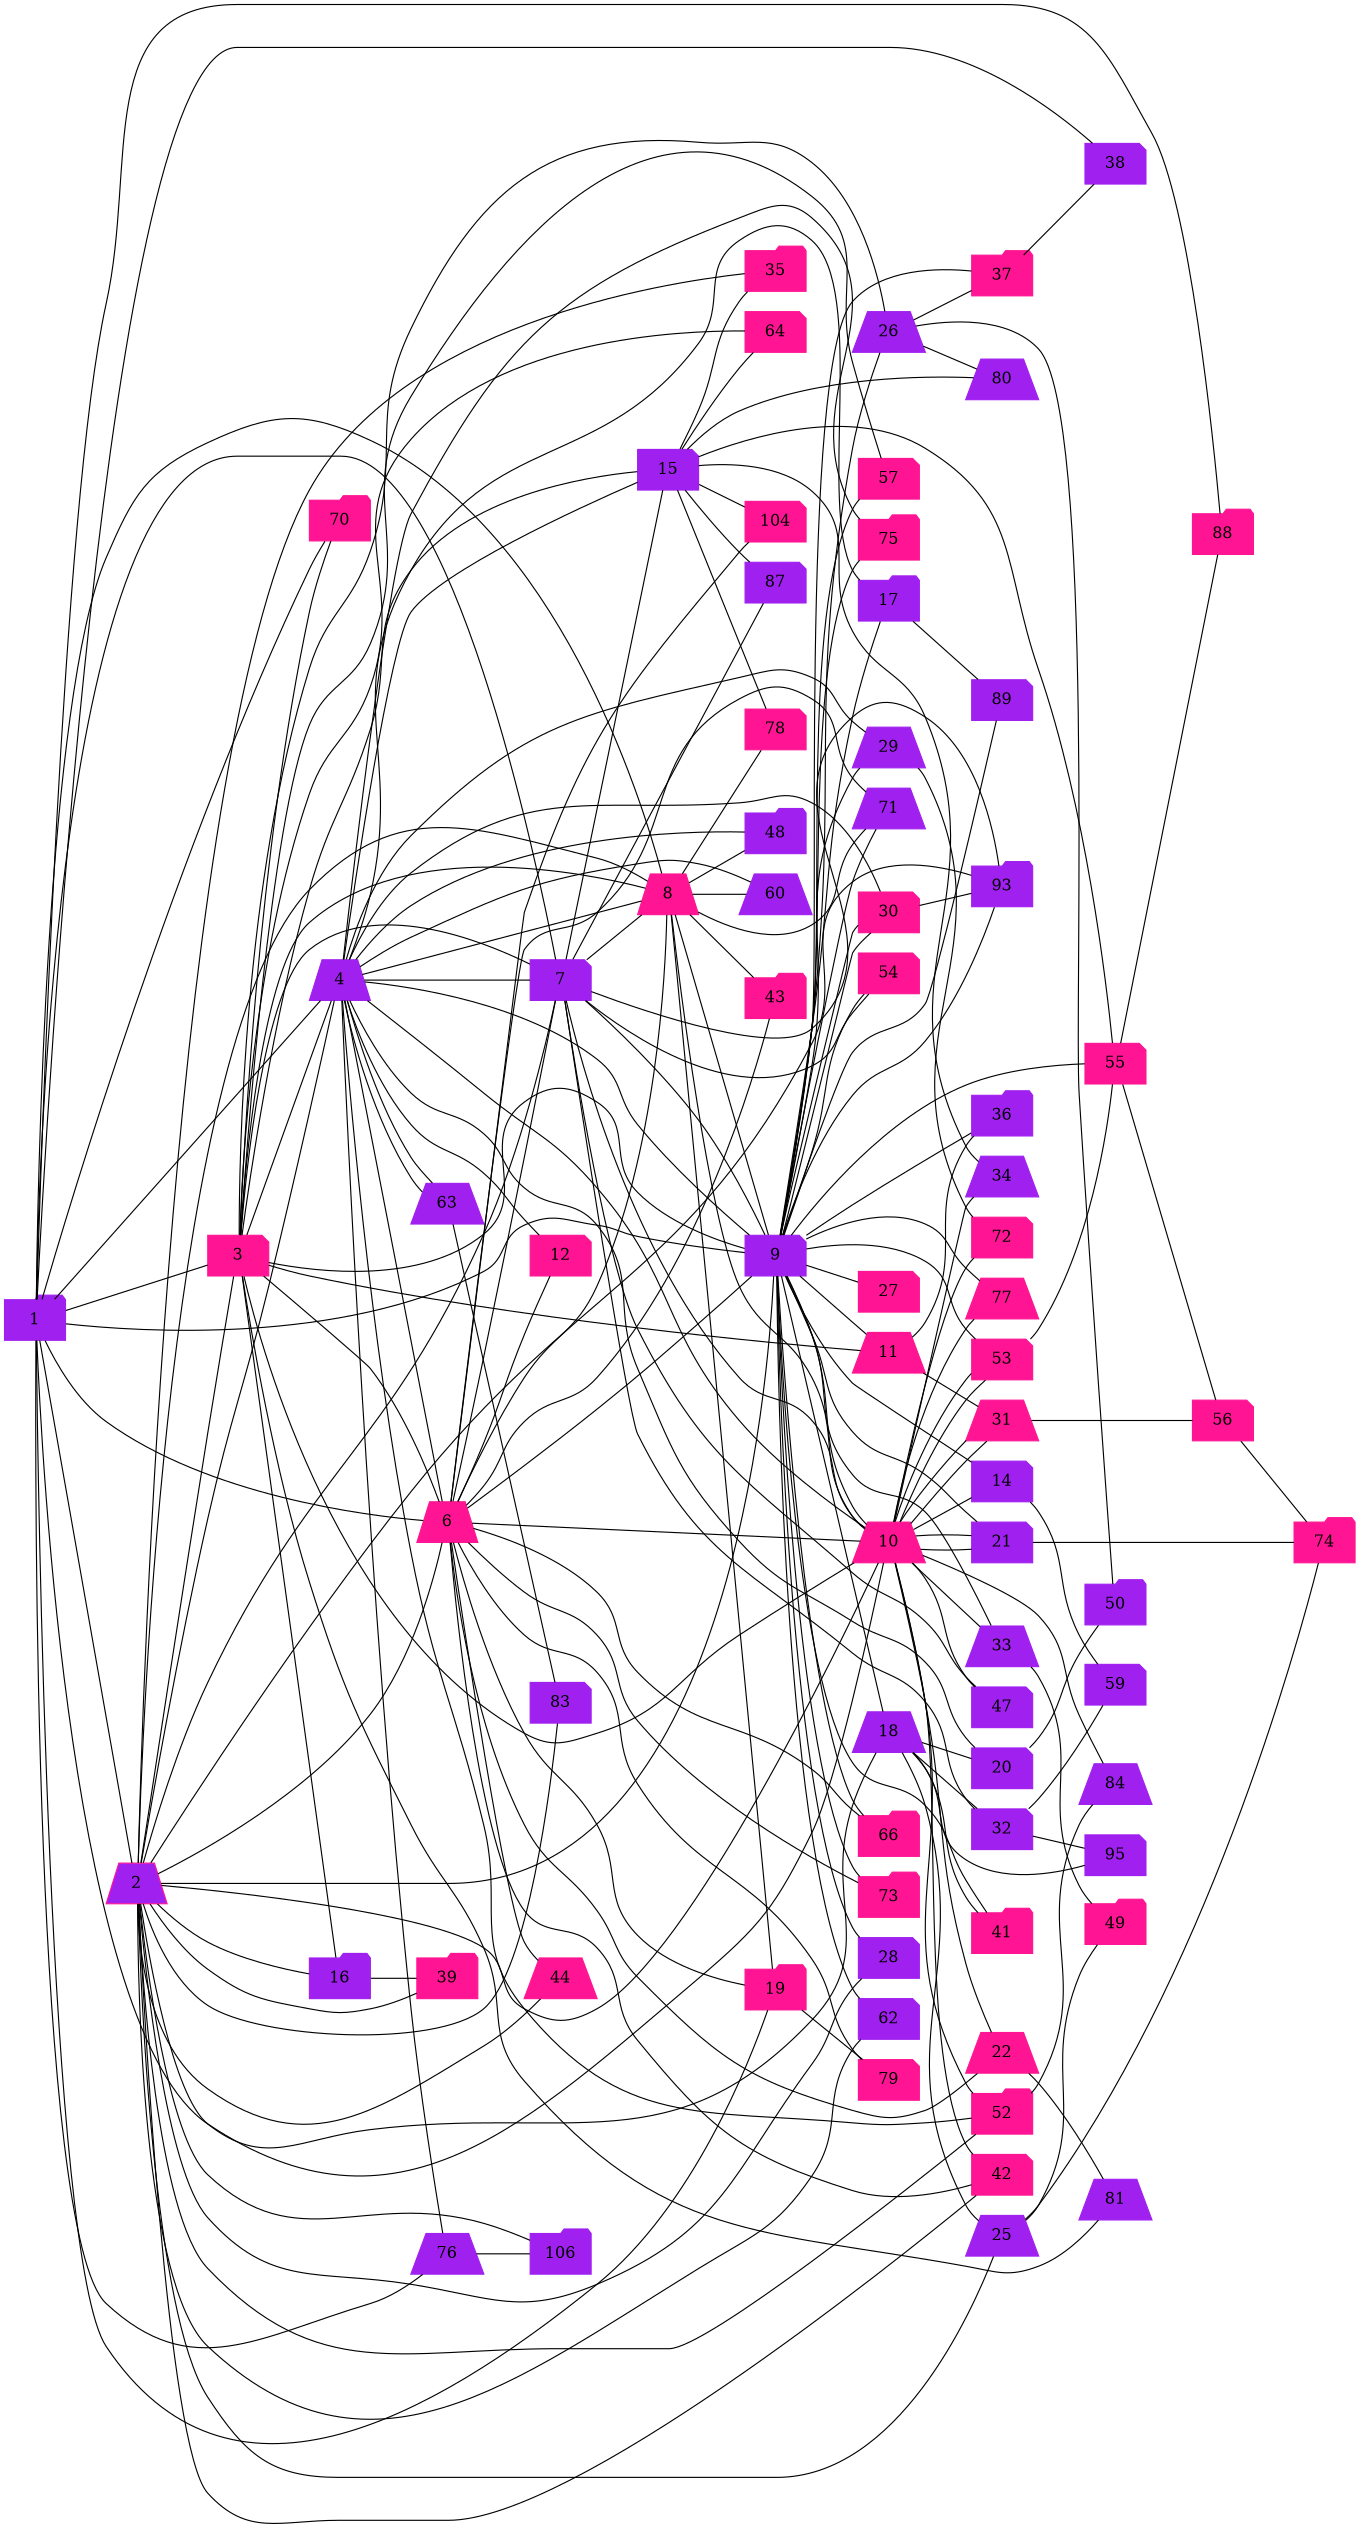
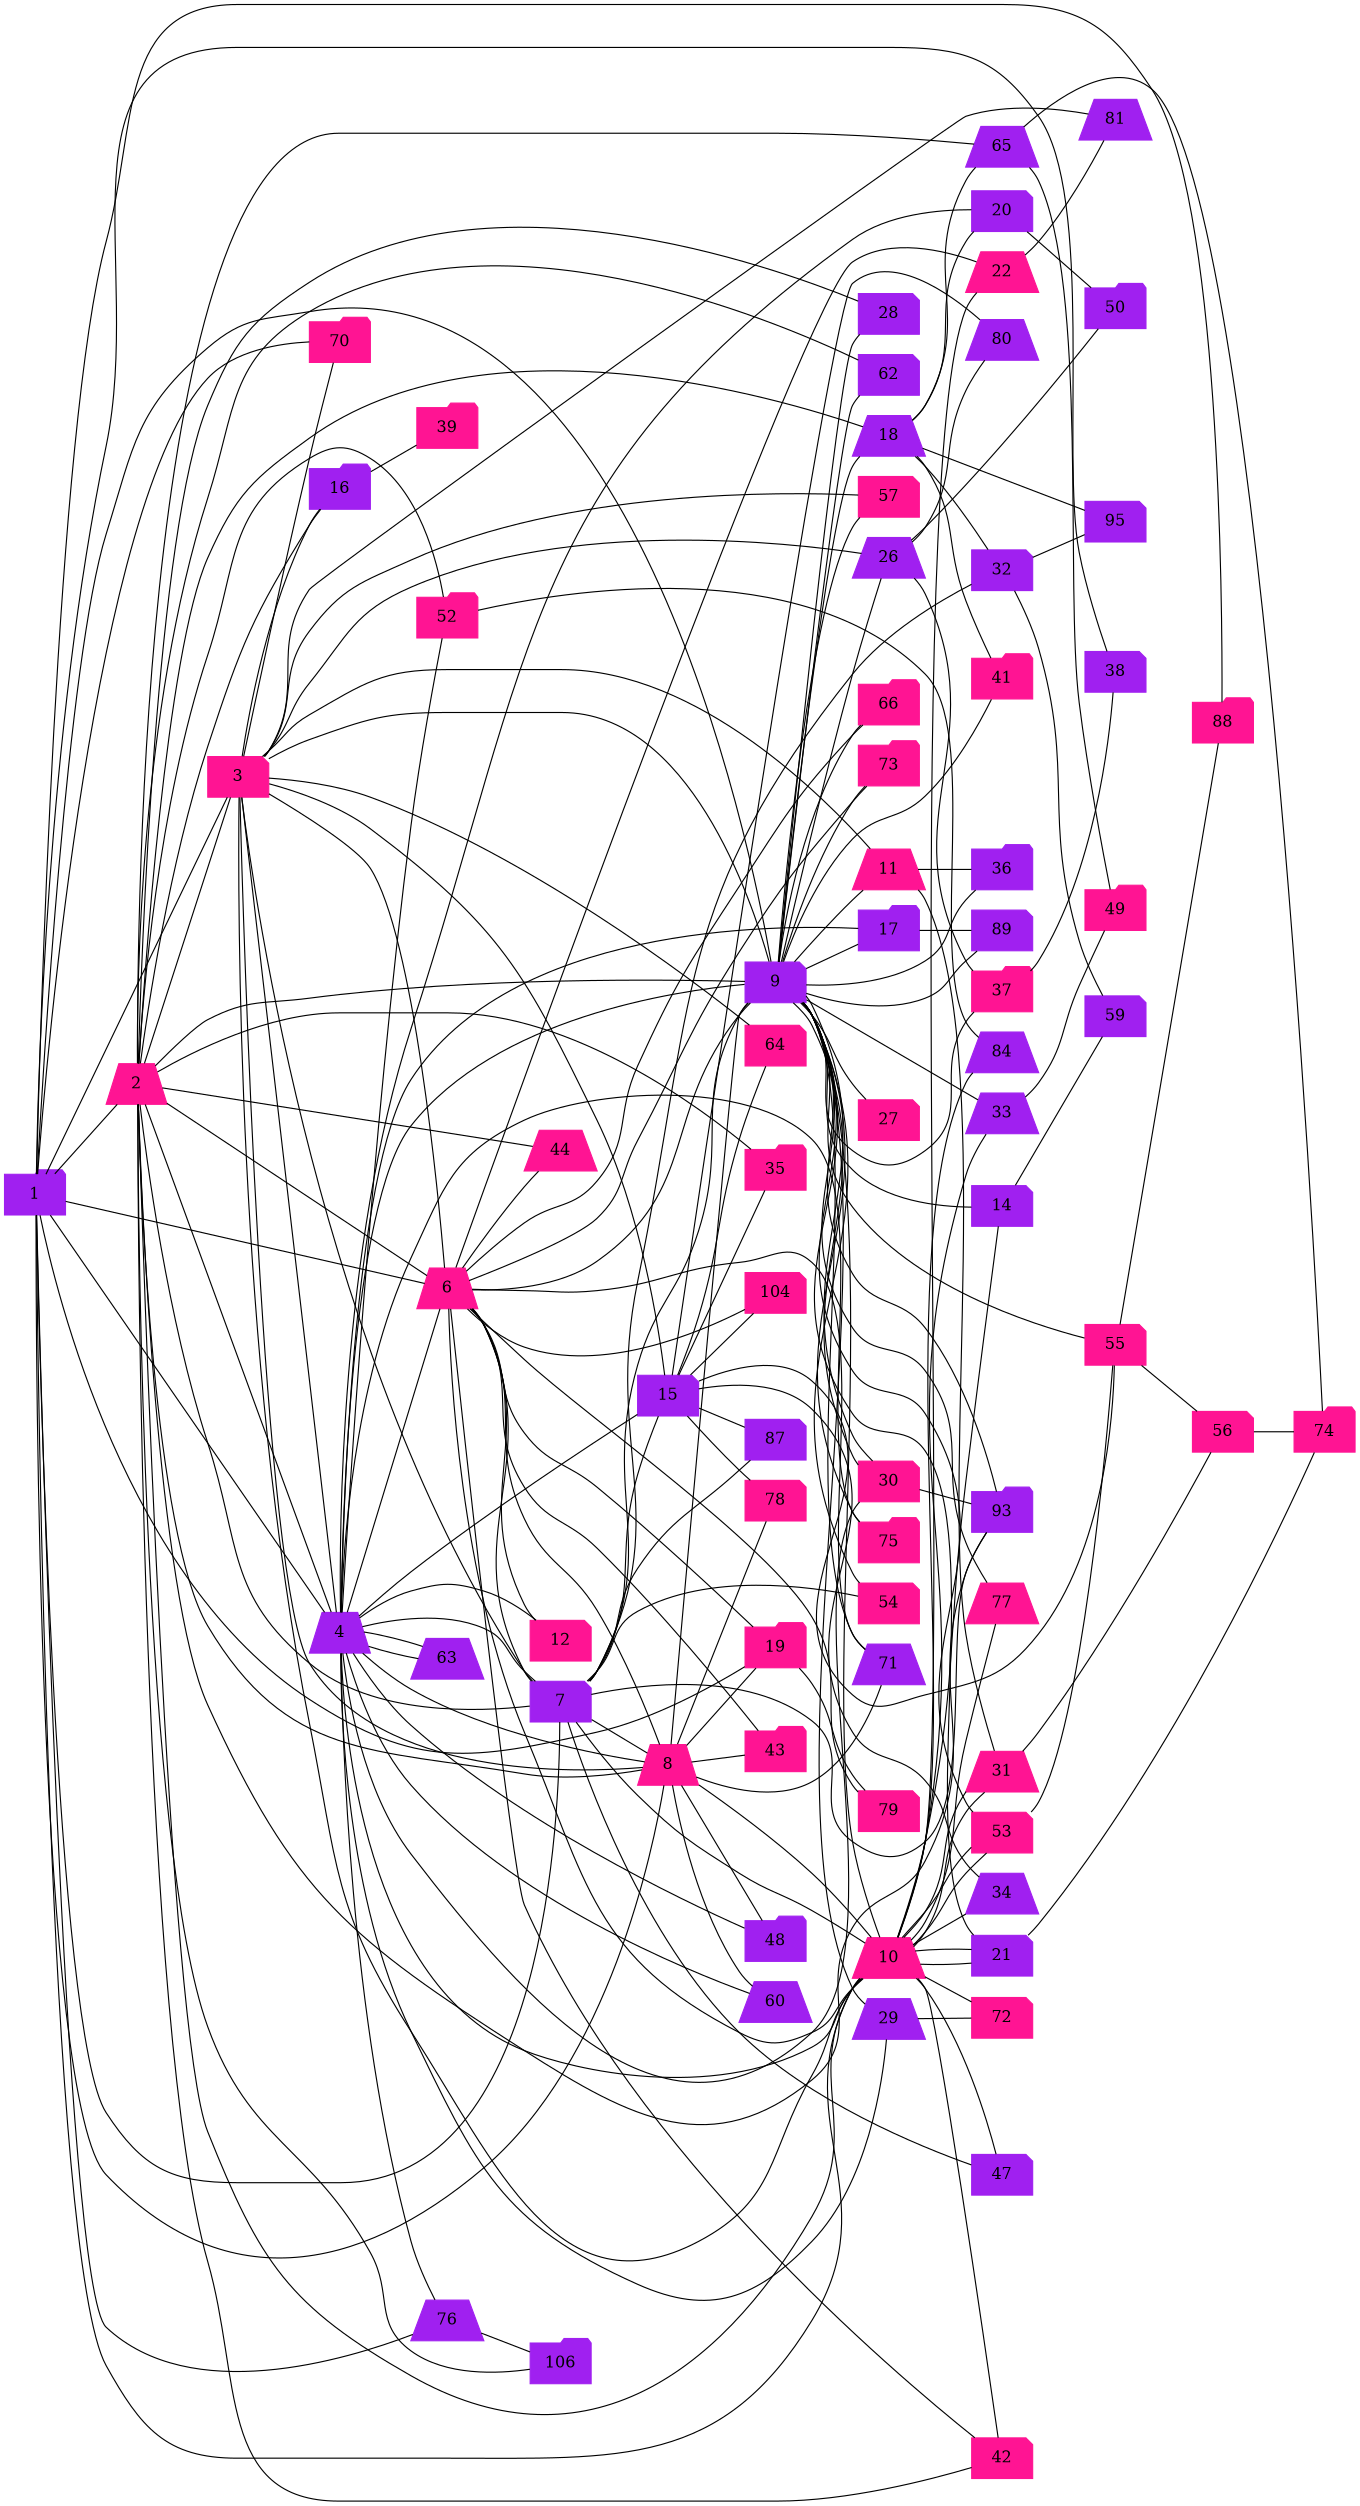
(561, 1703) -> none
(137, 1883) -> (137, 1084)
(926, 1899) -> none
(267, 2000) -> none
(1002, 2236) -> (1002, 147)
